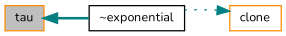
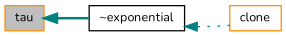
(201, 10) -> (214, 26)
